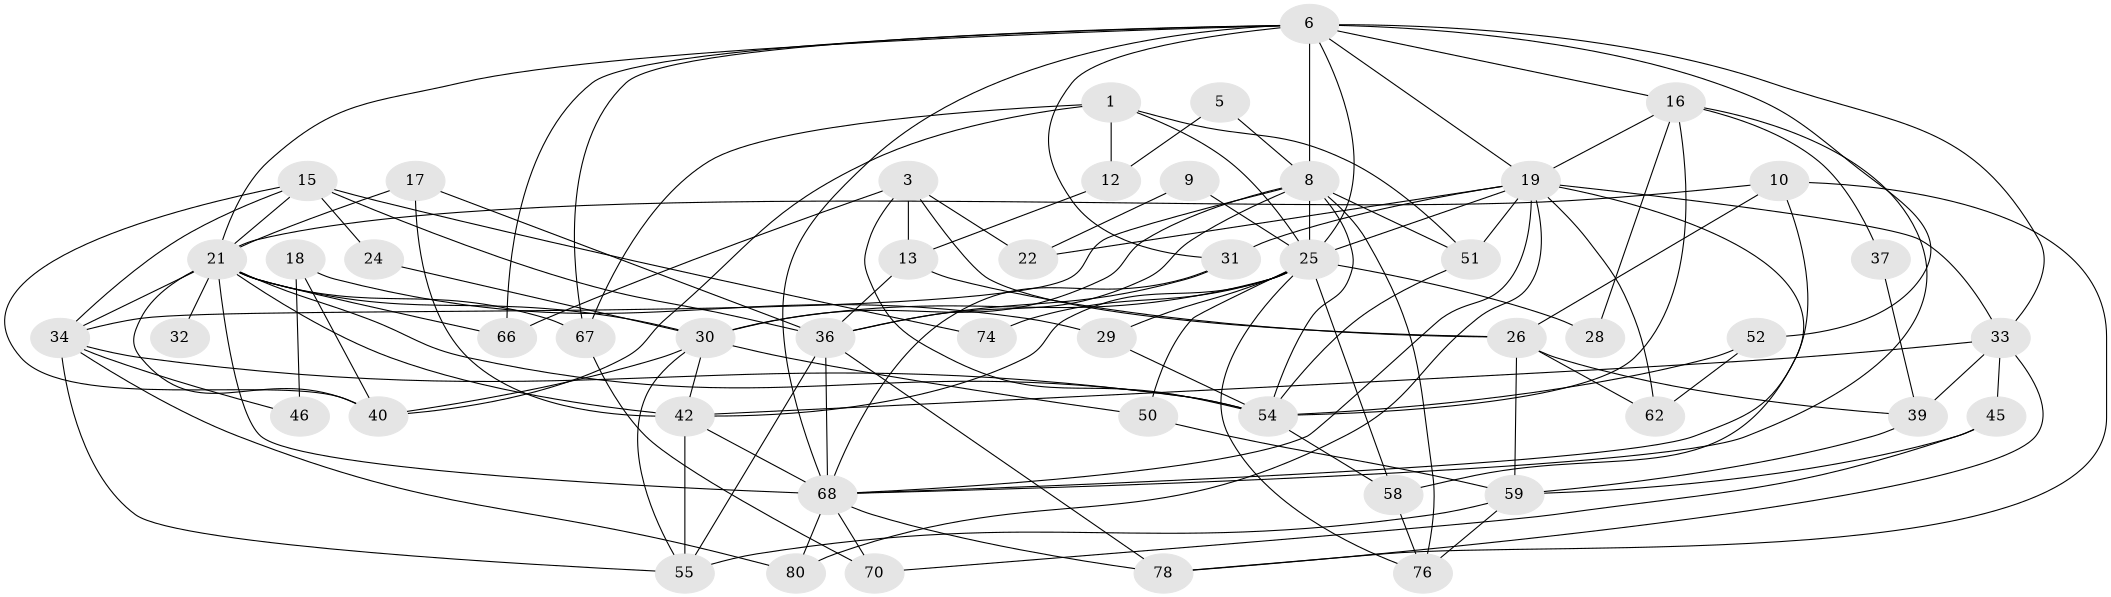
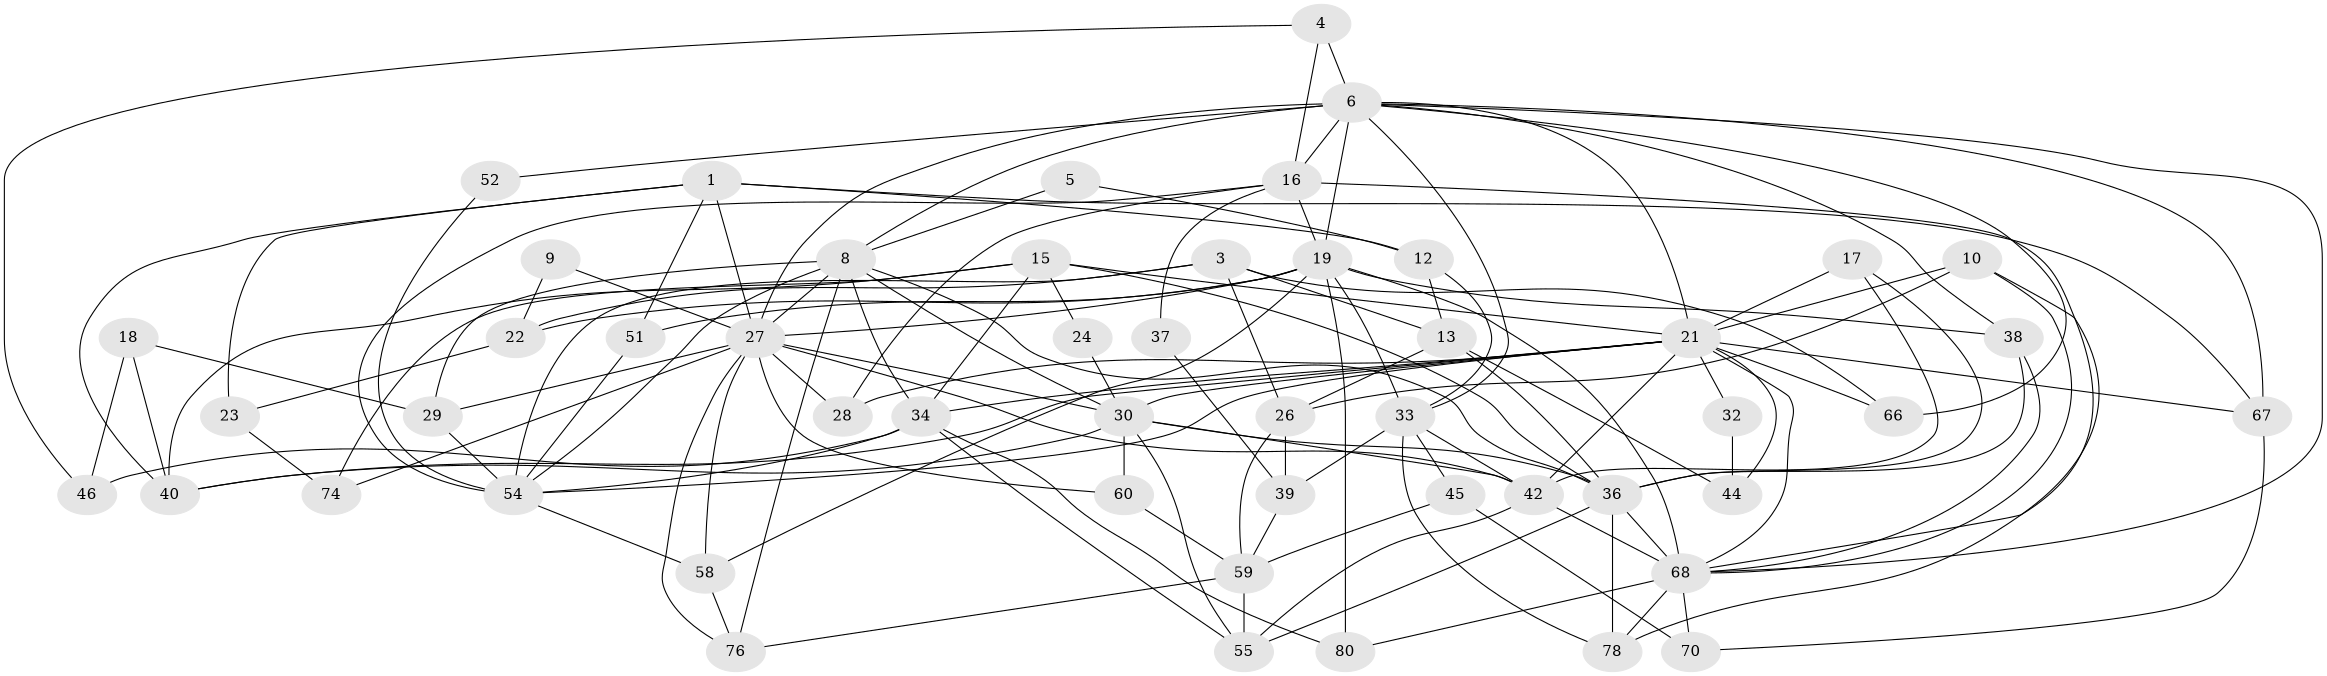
none -> (1321, 24)
(1390, 220) -> (588, 283)
(1231, 259) -> (2014, 338)
(1310, 259) -> (756, 338)
none -> (1491, 345)
none -> (1241, 361)
none -> (230, 416)
(1148, 416) -> (1124, 495)
(1655, 416) -> none
none -> (1373, 446)
none -> (1732, 495)
